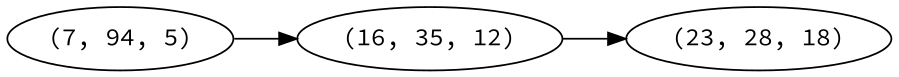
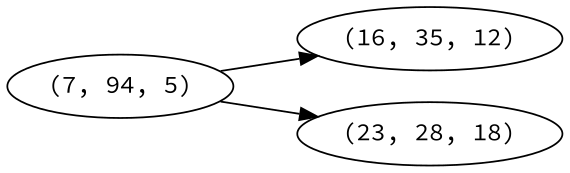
(585, 39) -> (260, 108)
